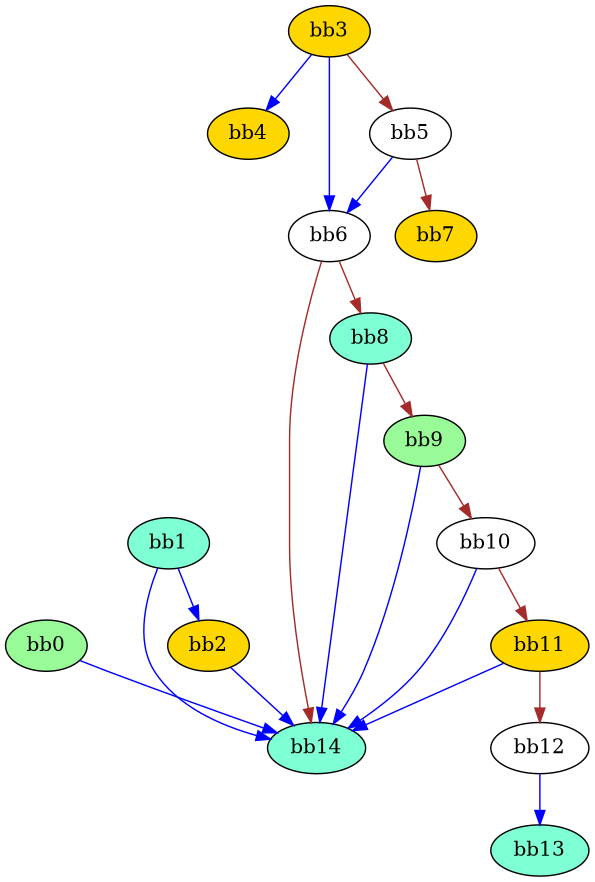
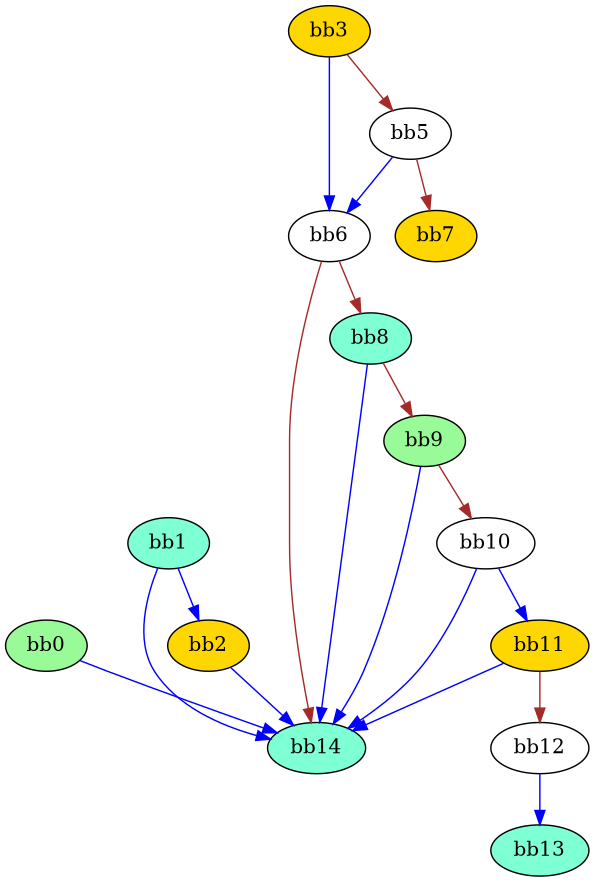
(248, 134) -> none
(509, 588) -> (509, 588)
